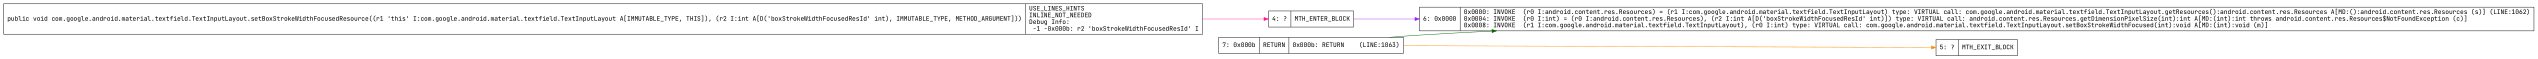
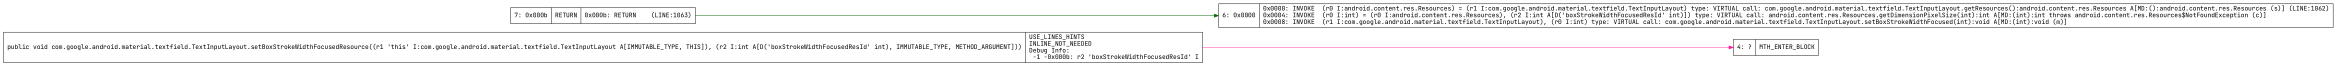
(1384, 19) -> none
(1977, 48) -> none
